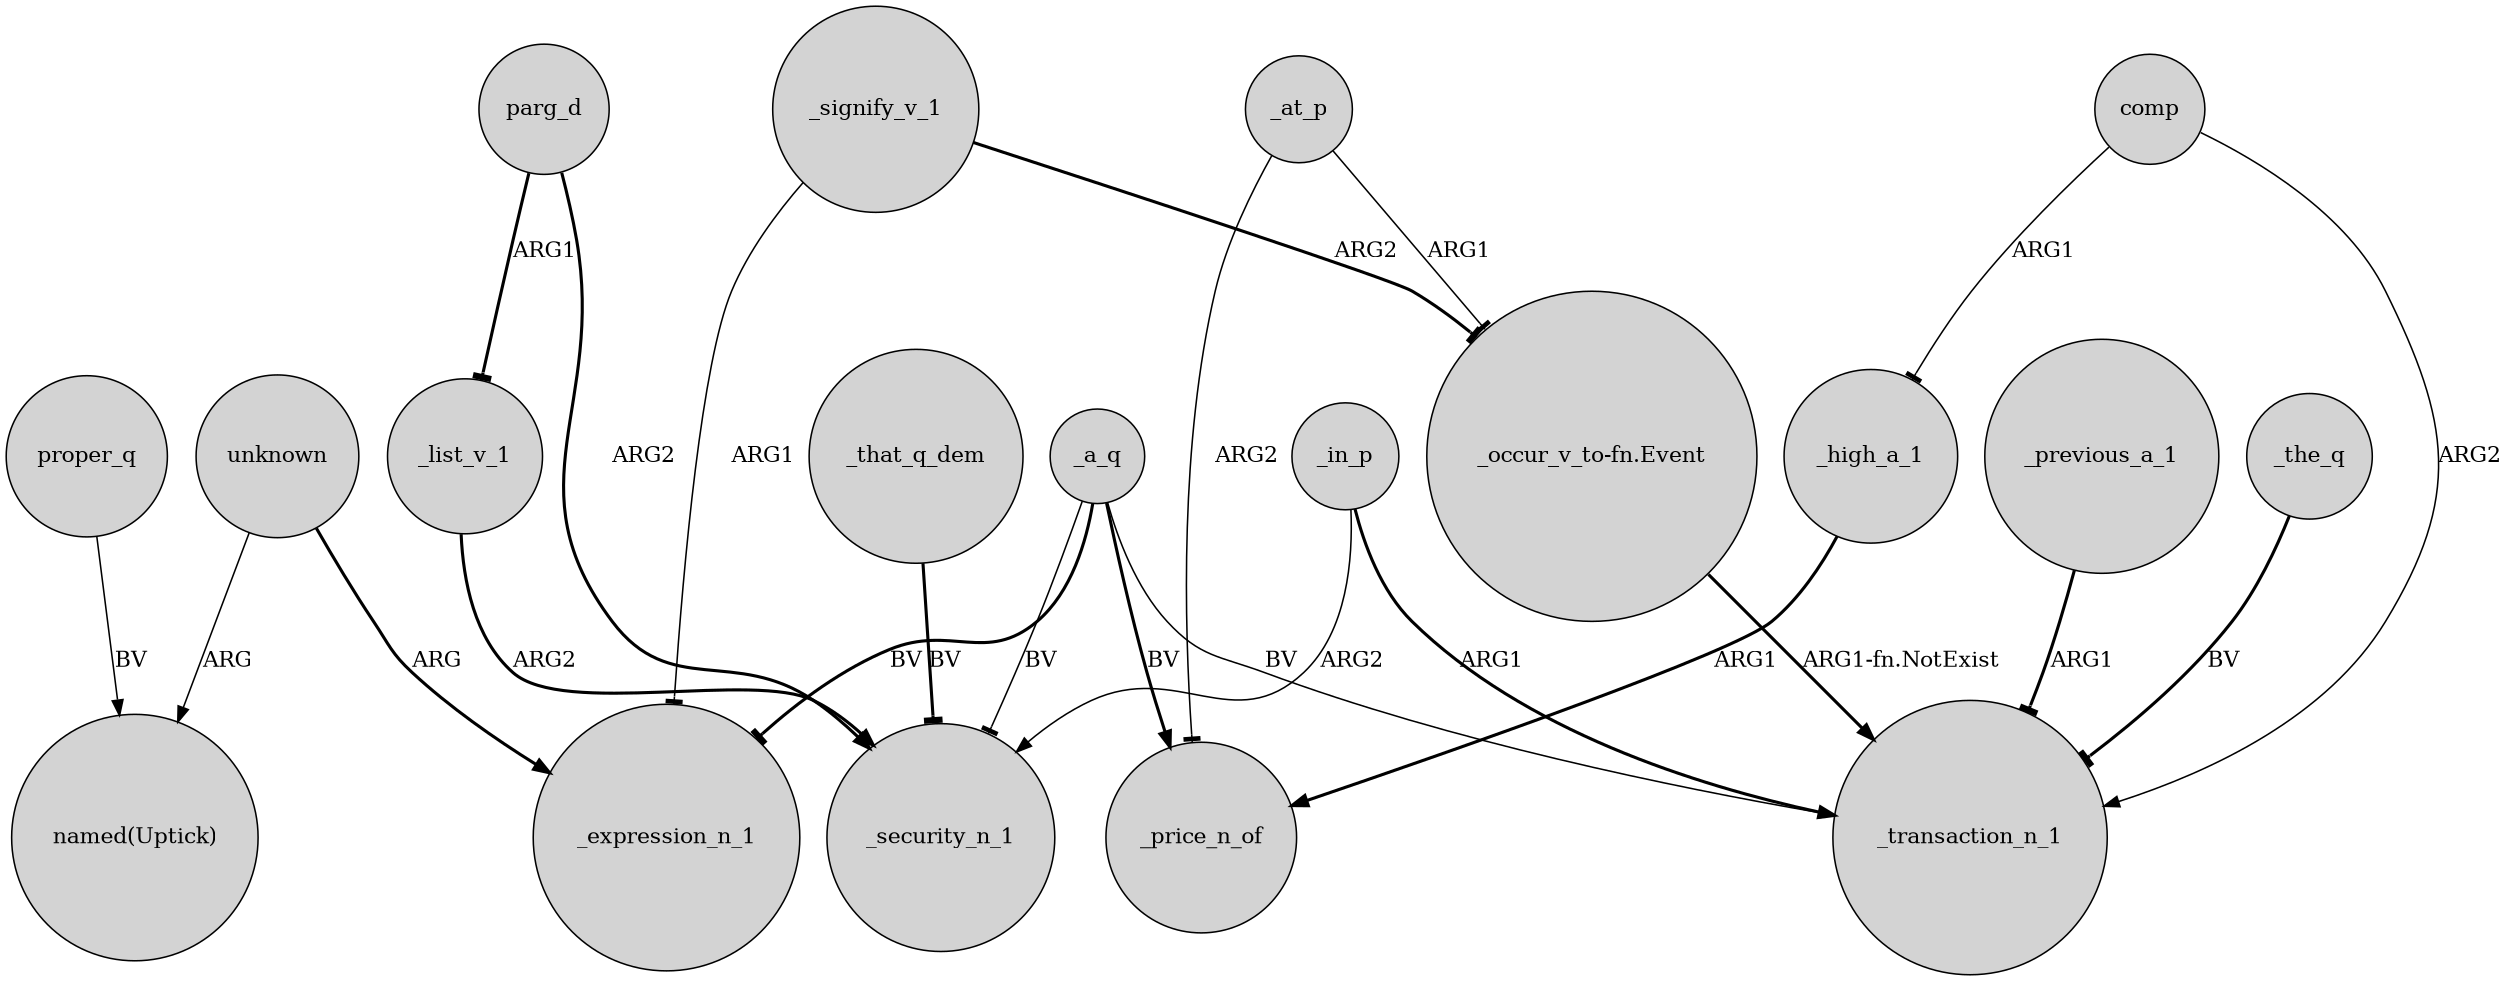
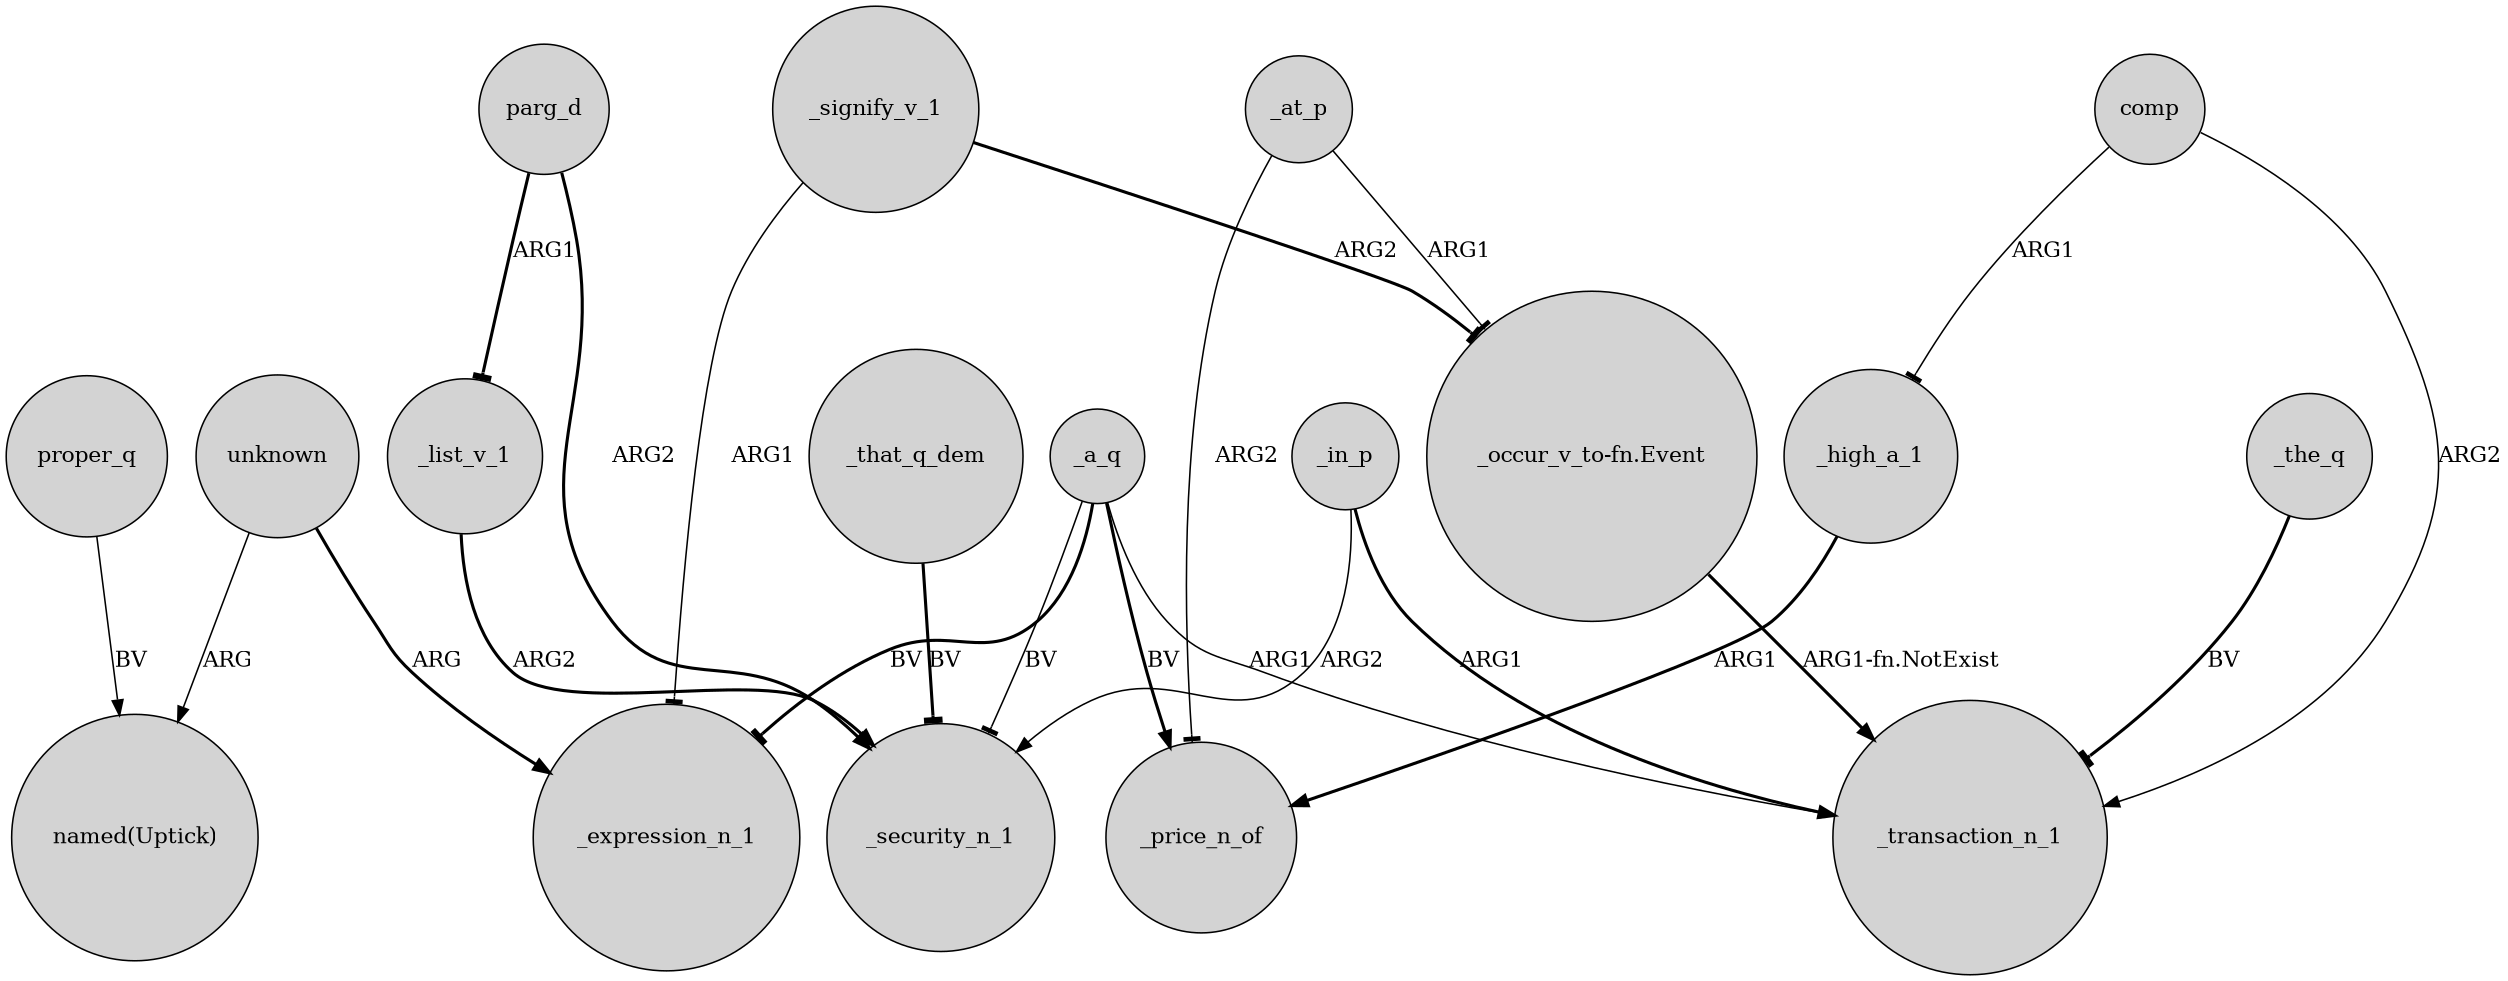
(2102, 456) -> none
(1281, 661) -> (1281, 661)
